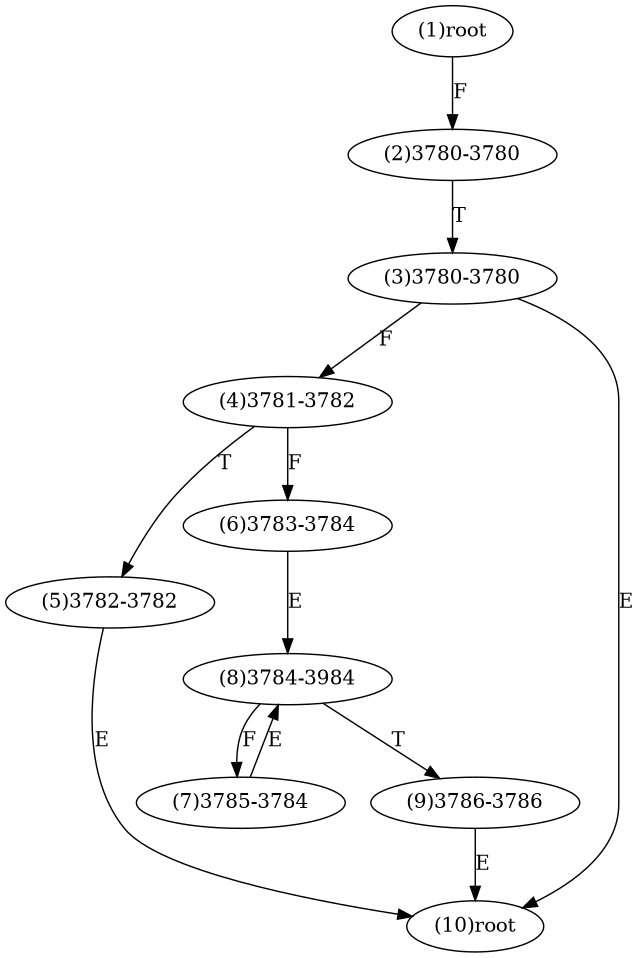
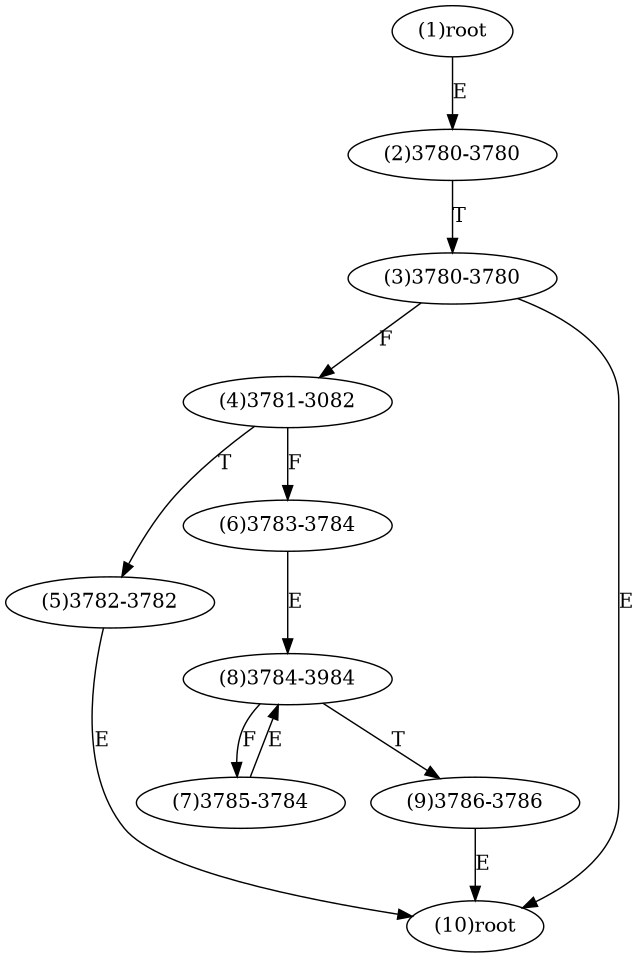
(460, 93) -> (460, 93)
(288, 402) -> (288, 402)
